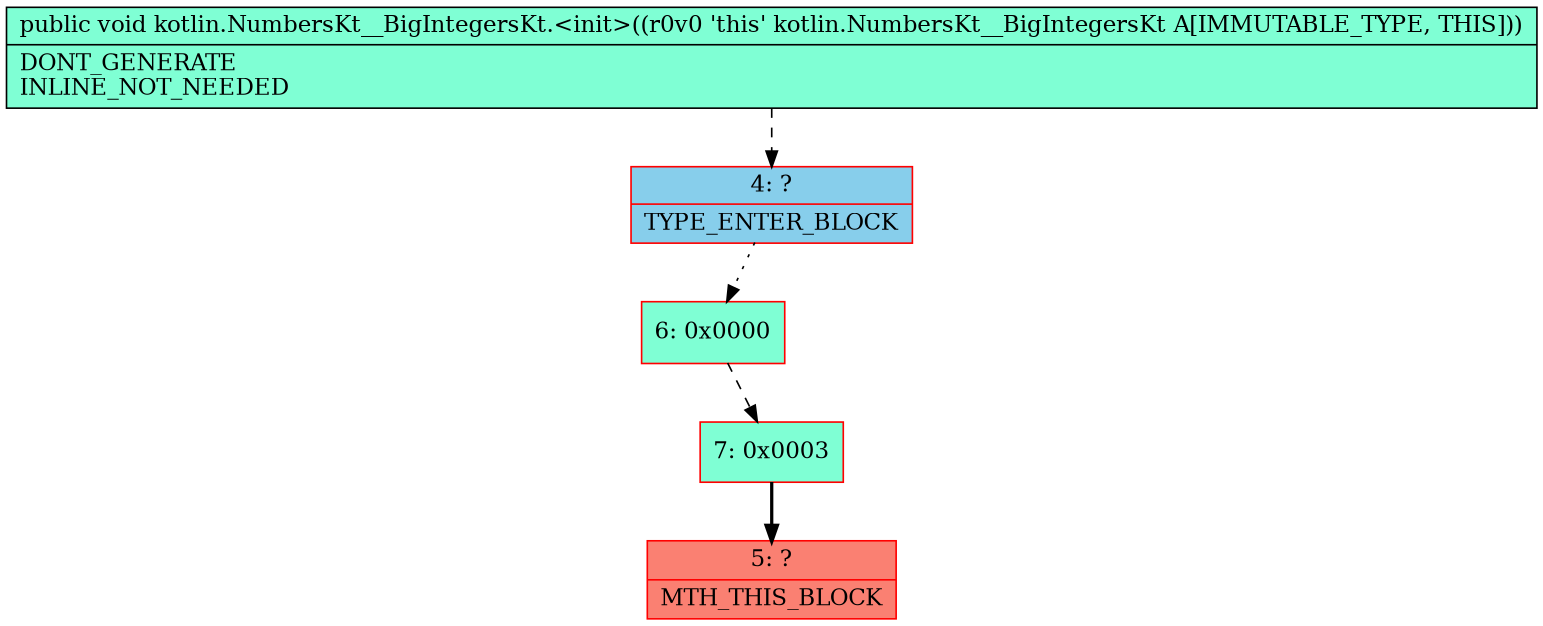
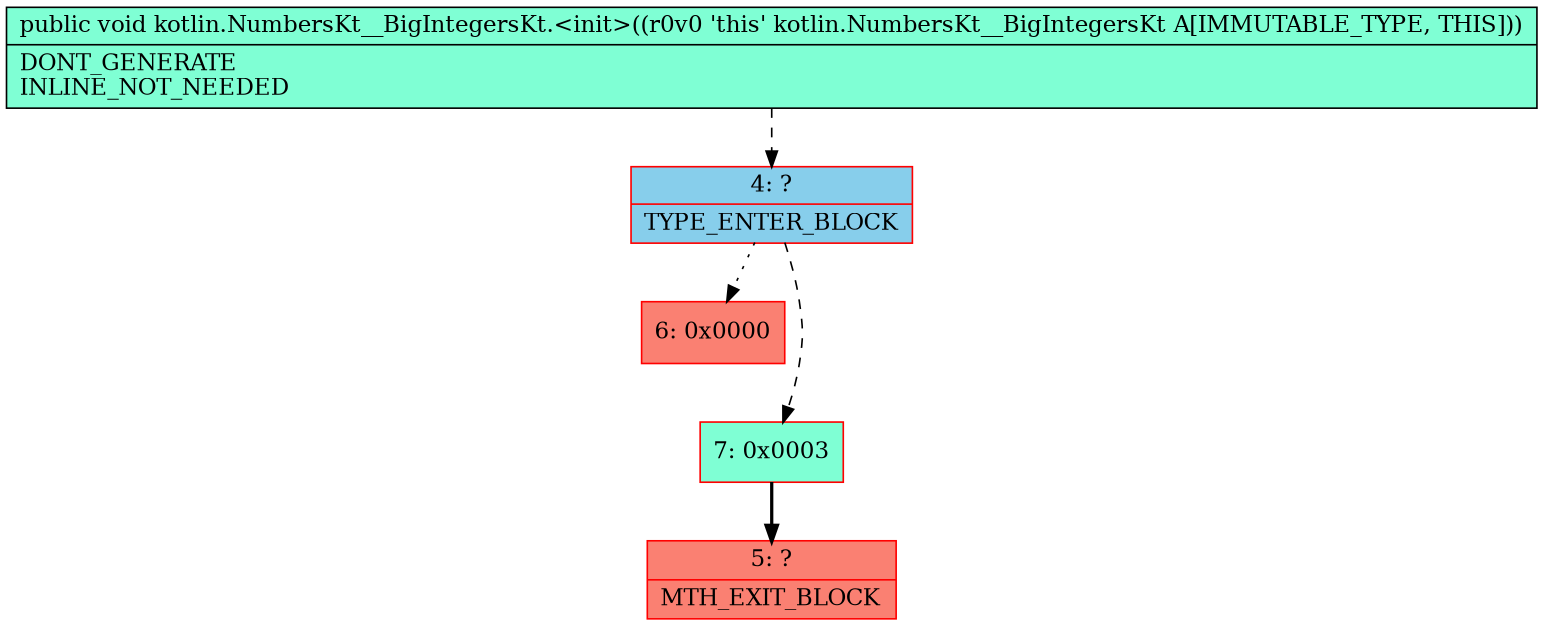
(713, 333) -> (713, 333)
(739, 385) -> (802, 325)
(772, 599) -> (771, 599)
